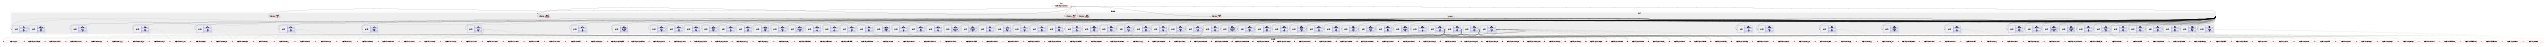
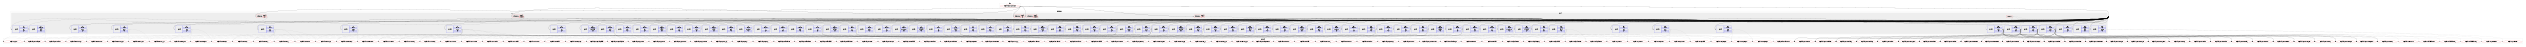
(159, 42) -> none
